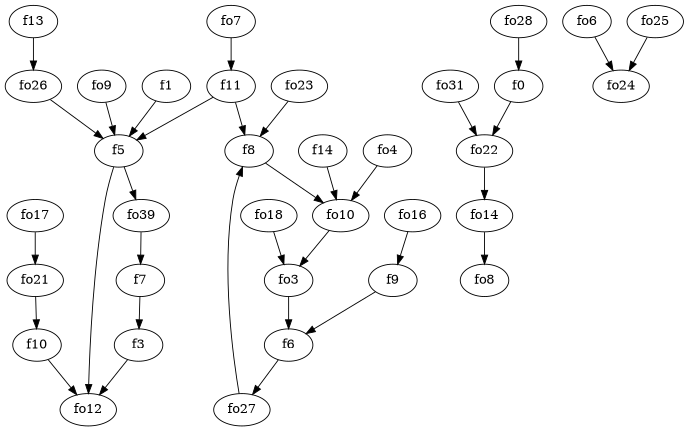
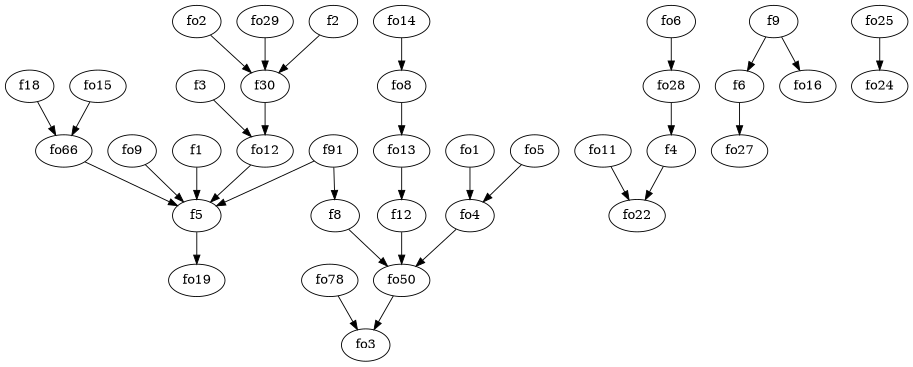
(33, 22) -> (30, 86)
none -> (197, 22)
(231, 22) -> none
none -> (333, 22)
(602, 50) -> (671, 50)
(33, 86) -> (64, 151)
none -> (98, 86)
(231, 86) -> (333, 151)
(299, 86) -> none
(450, 86) -> (603, 151)
(519, 86) -> (671, 151)
(323, 151) -> (402, 216)
none -> (402, 151)
none -> (470, 151)
none -> (535, 151)
(485, 179) -> none
(35, 216) -> none
(141, 216) -> (197, 280)
(269, 216) -> (330, 280)
(341, 216) -> (402, 280)
(404, 244) -> (788, 50)
(95, 275) -> (234, 181)
(35, 280) -> (265, 22)
(140, 280) -> none
(228, 284) -> none
(289, 308) -> none
(37, 345) -> (265, 86)
